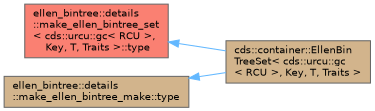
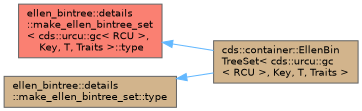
(96, 92) -> (90, 92)
